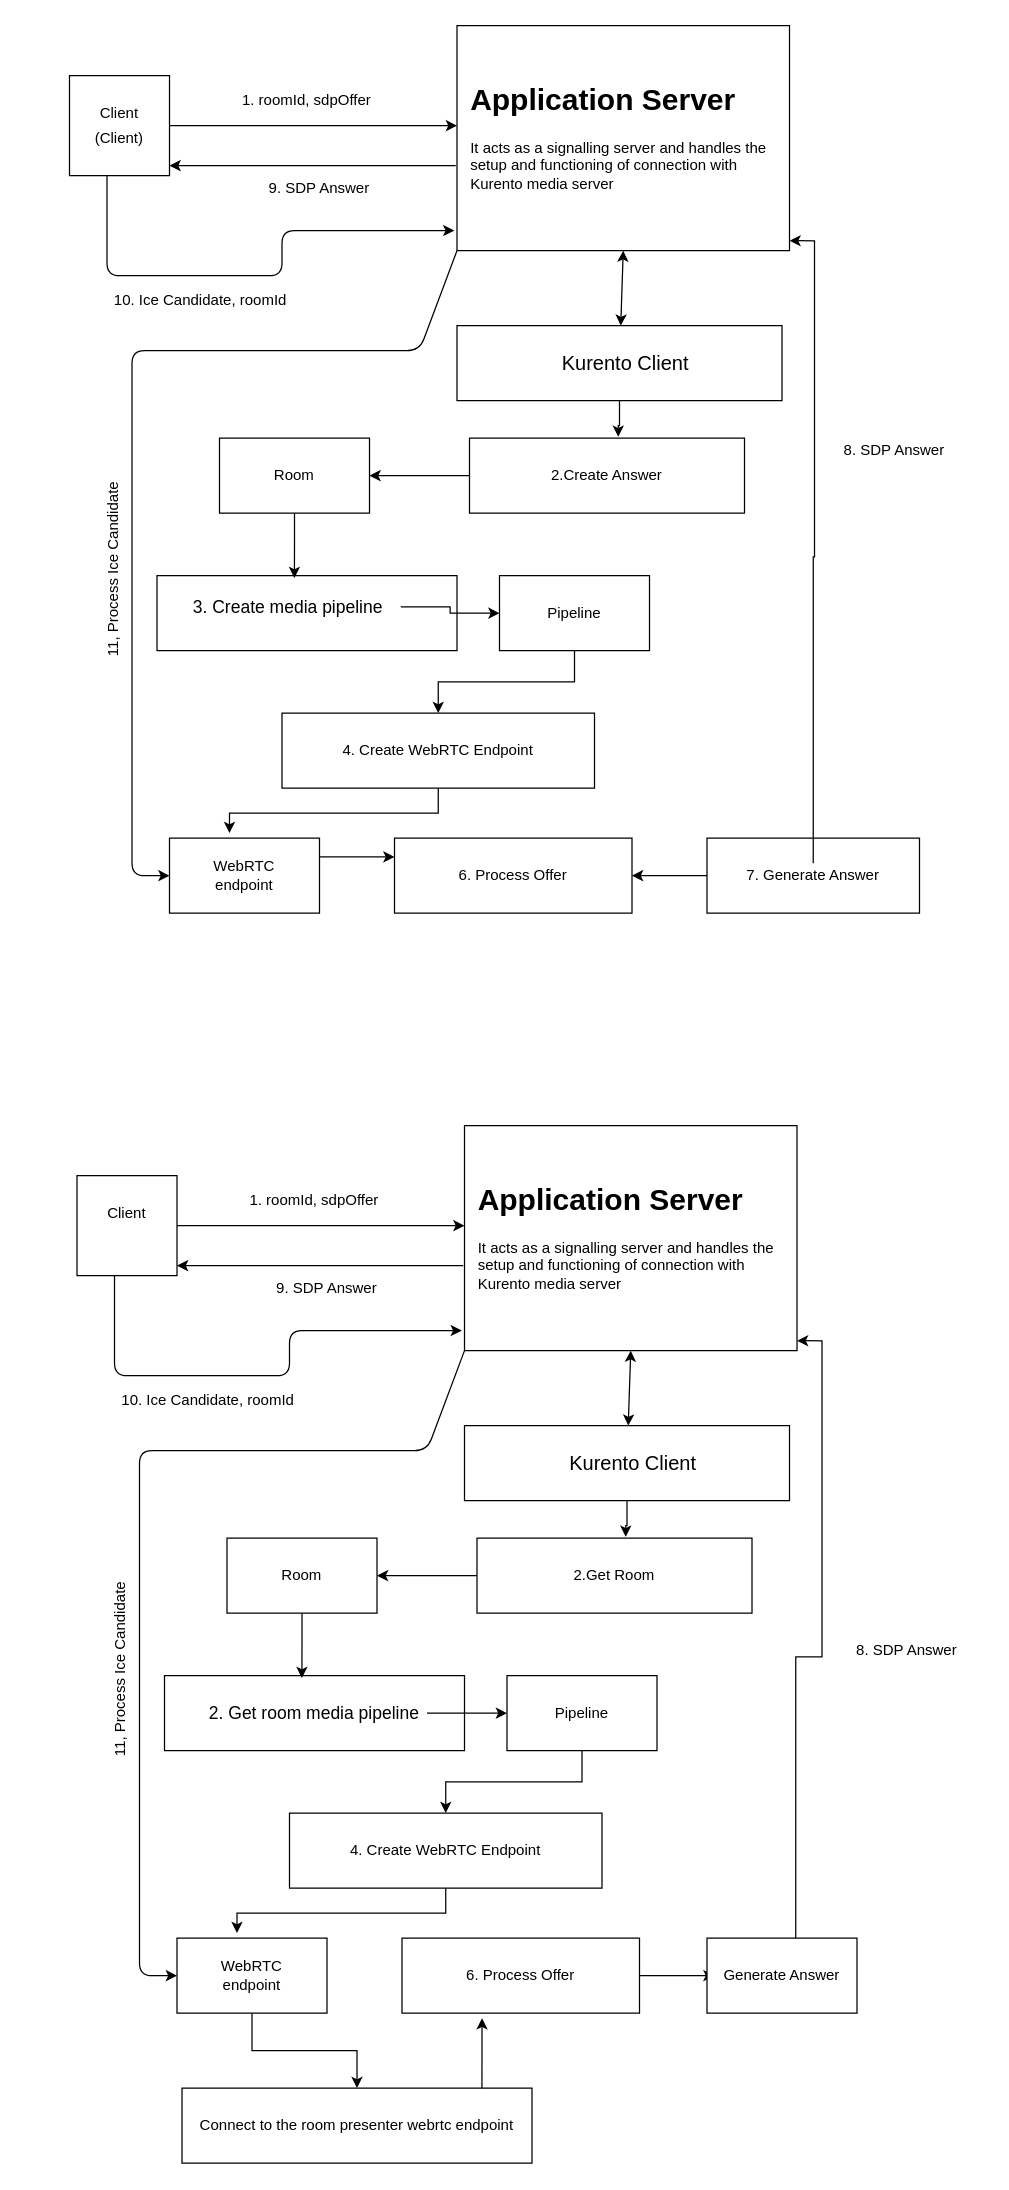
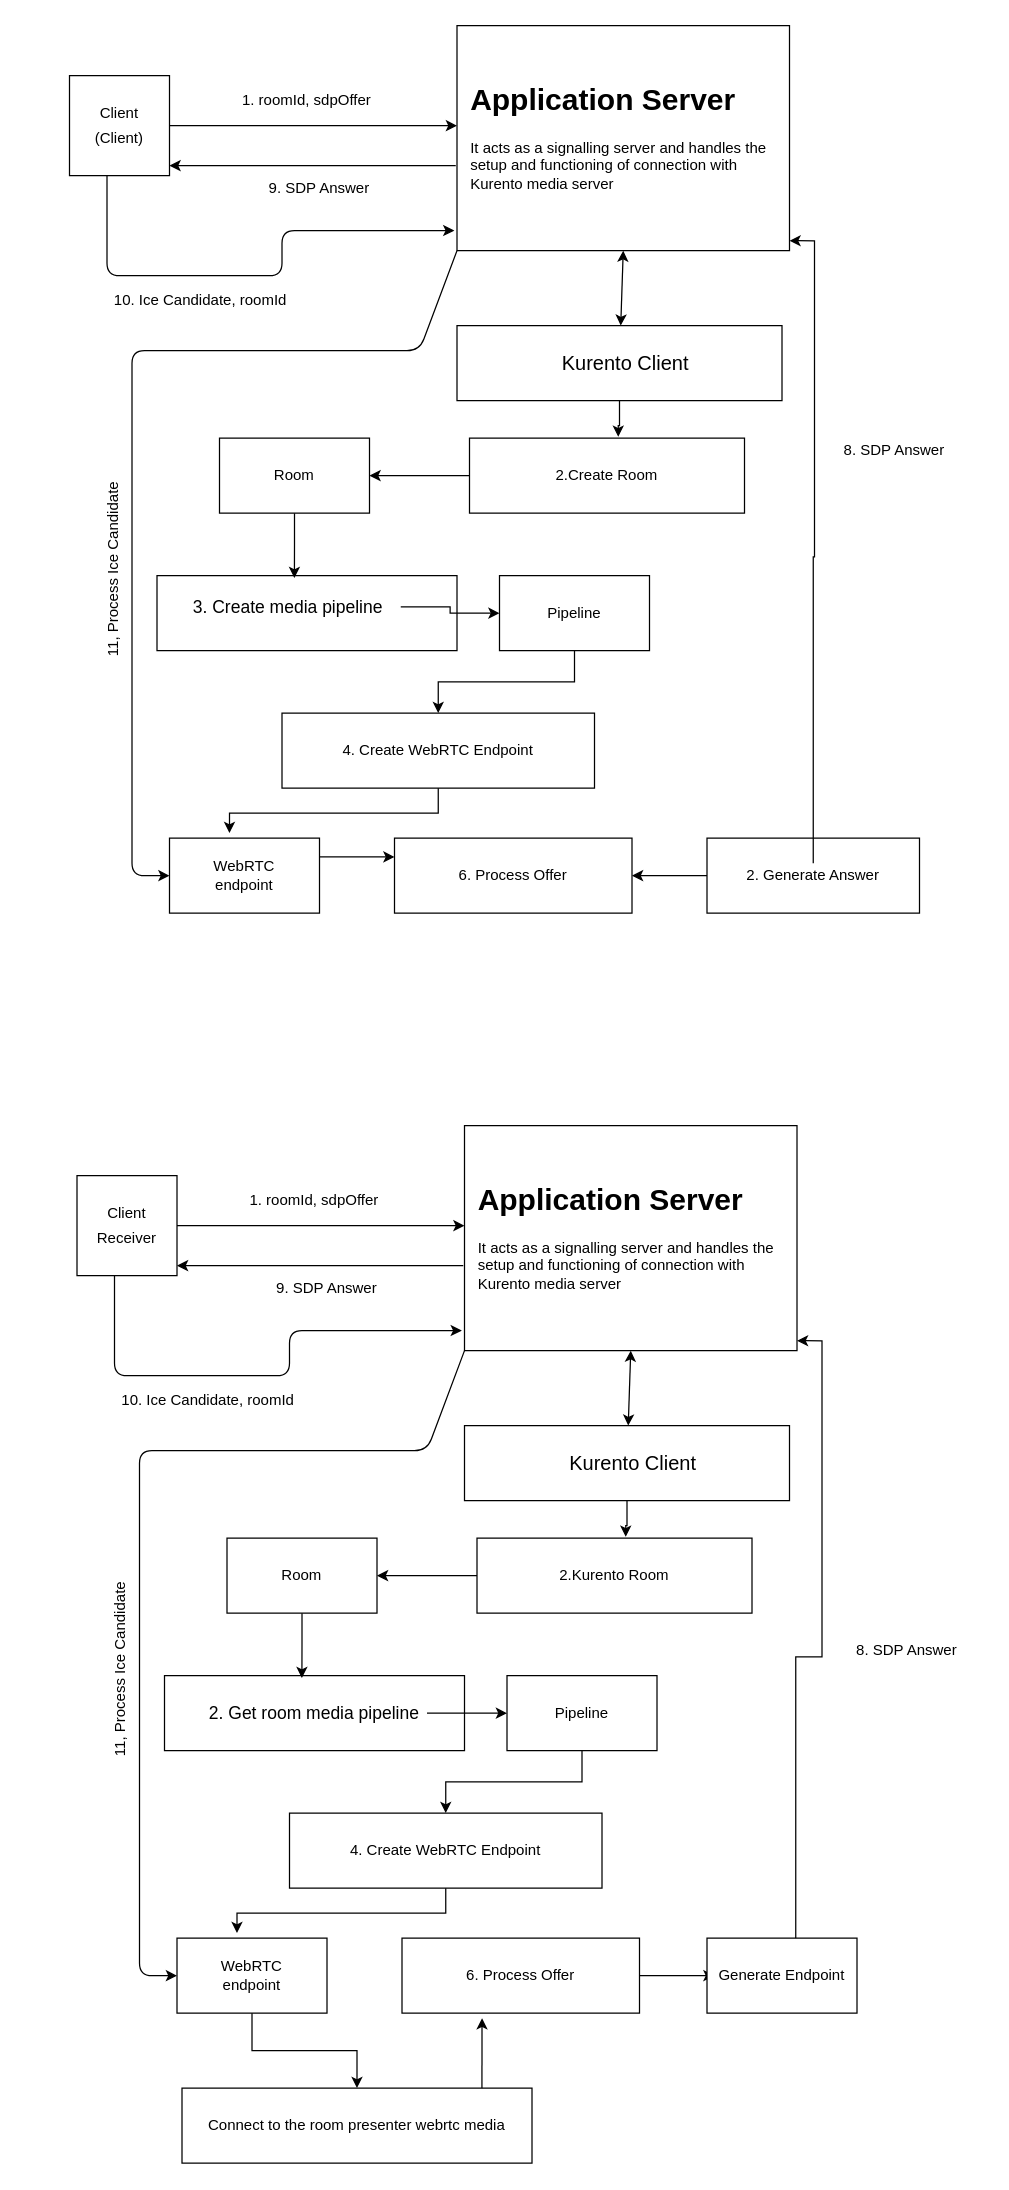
(607, 476) -> (607, 476)
(813, 876) -> (813, 876)
none -> (127, 1238)
(614, 1576) -> (614, 1576)
(782, 1976) -> (782, 1976)
(357, 2126) -> (357, 2126)
